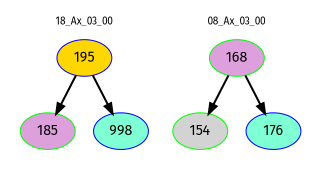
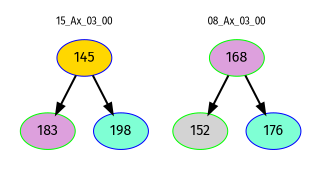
(84, 22) -> (84, 22)
(84, 58) -> (84, 58)
(48, 131) -> (48, 131)
(121, 131) -> (121, 131)
(200, 131) -> (200, 131)
